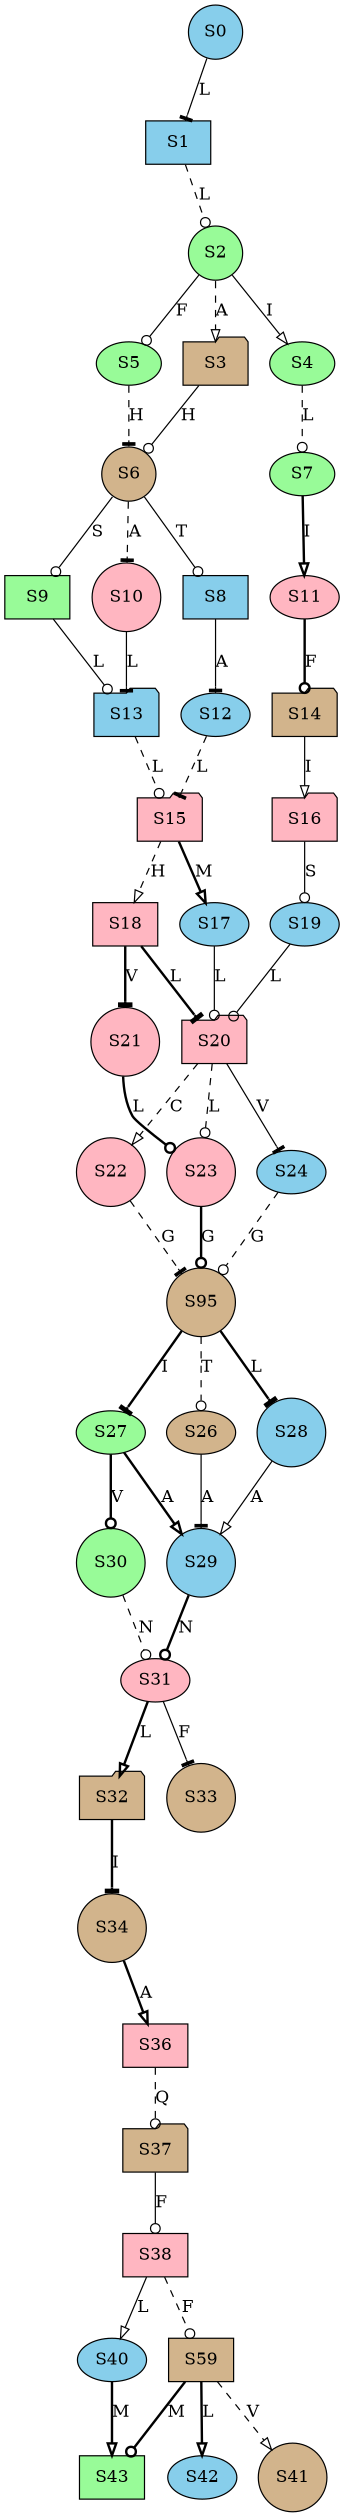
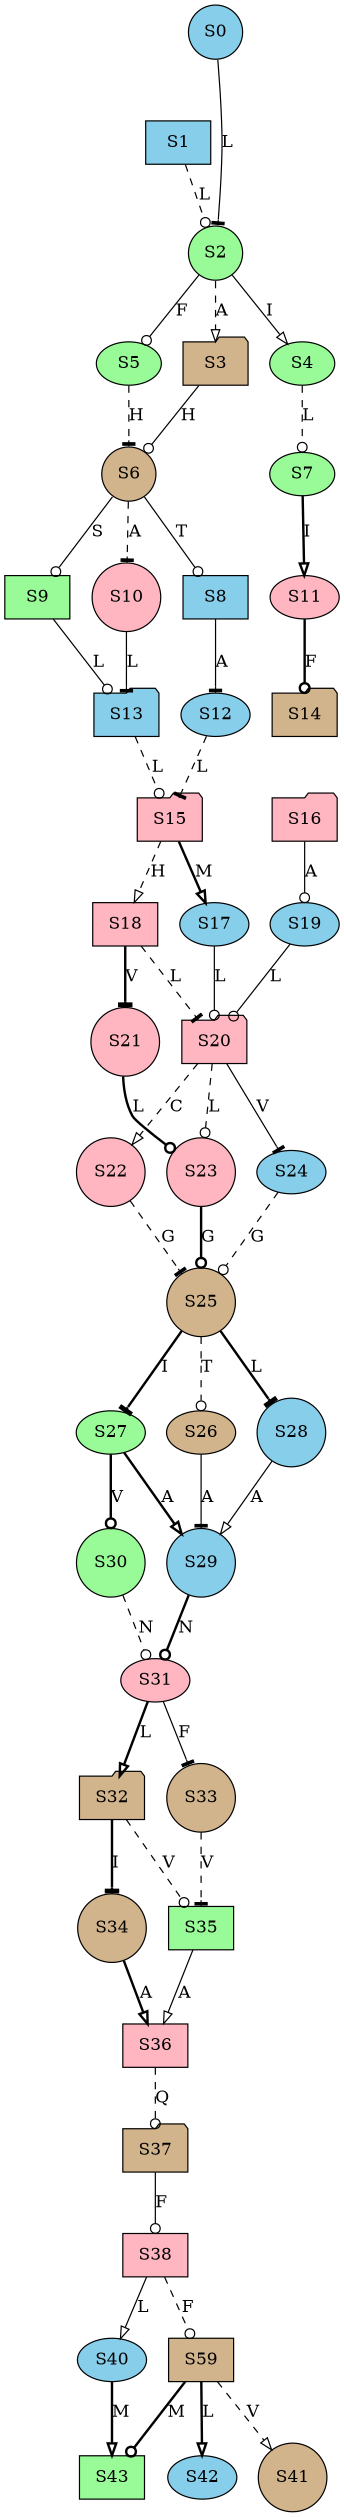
(197, 87) -> (222, 139)
(305, 761) -> none
(311, 872) -> (311, 872)
(168, 980) -> (168, 980)
(201, 1302) -> (201, 1302)
none -> (201, 1928)
